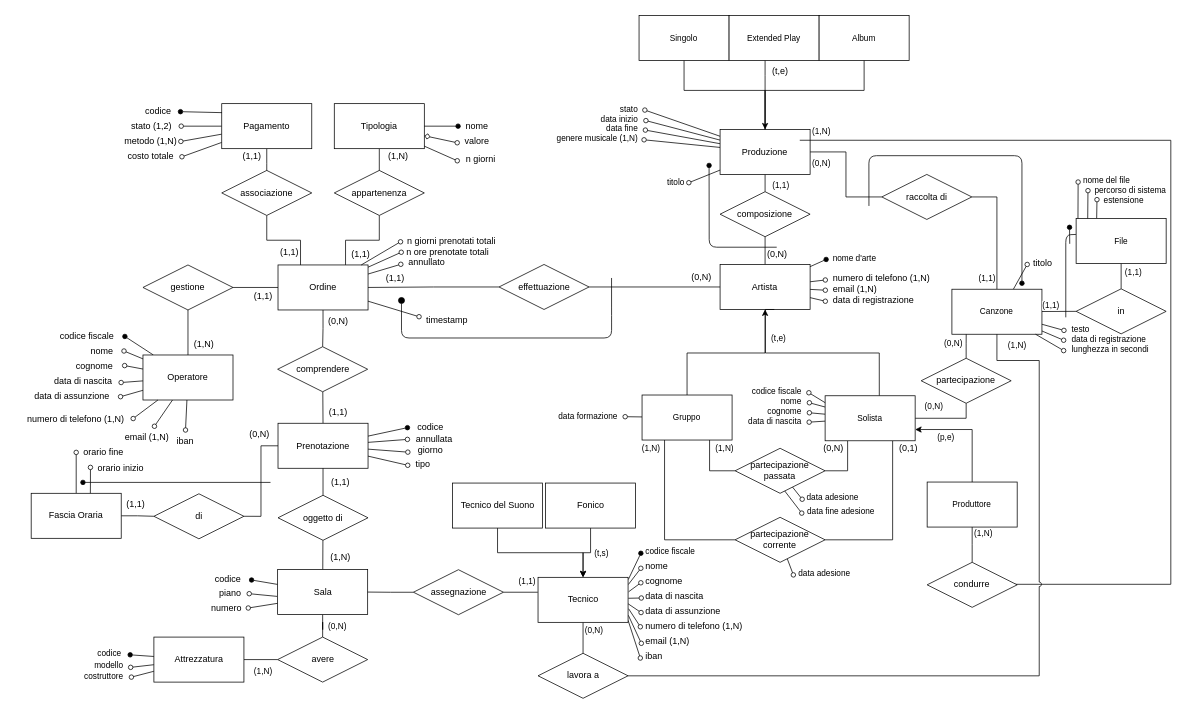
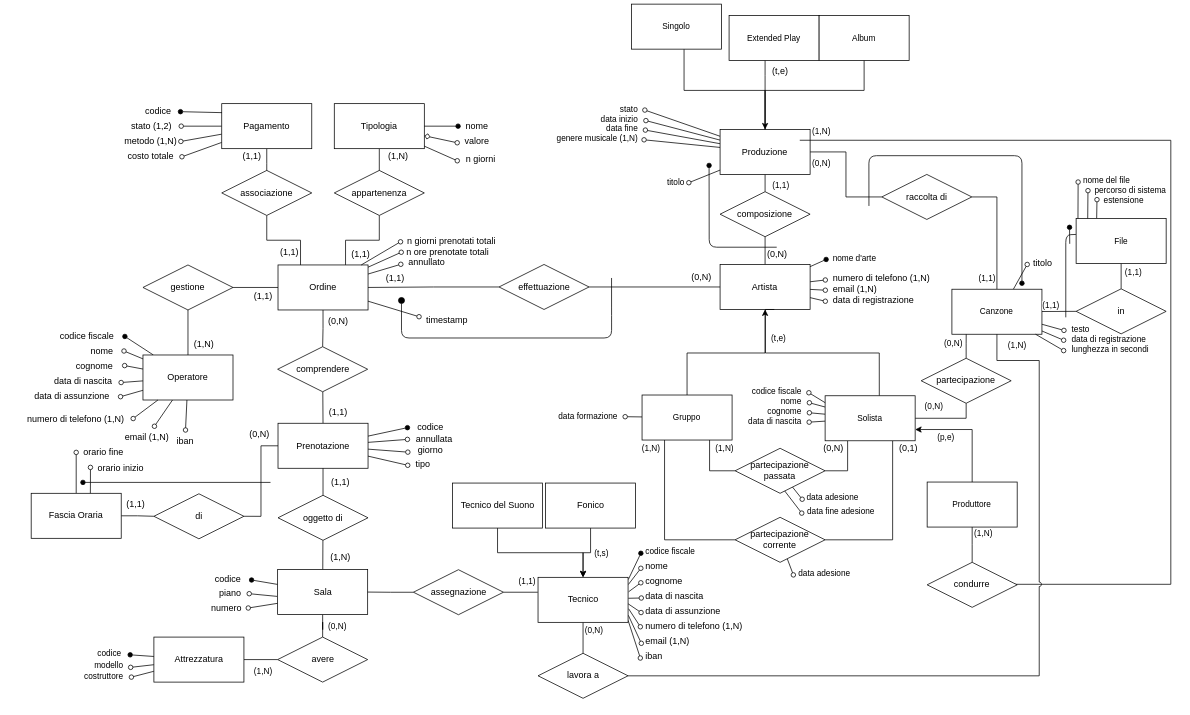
(684, 38) -> (676, 27)
